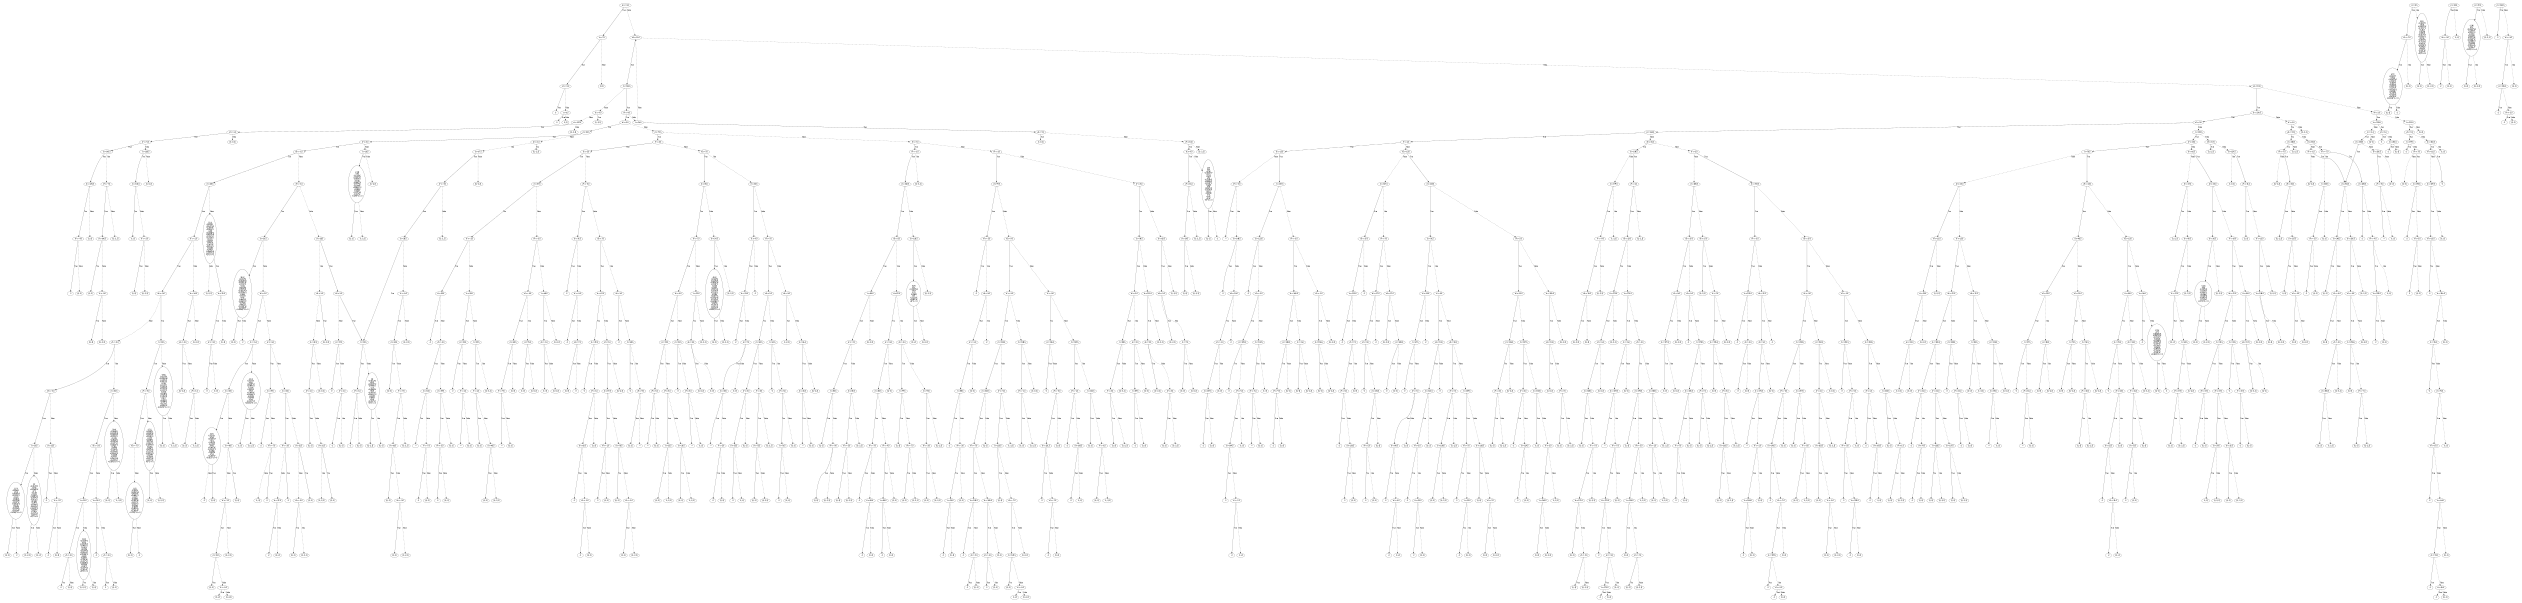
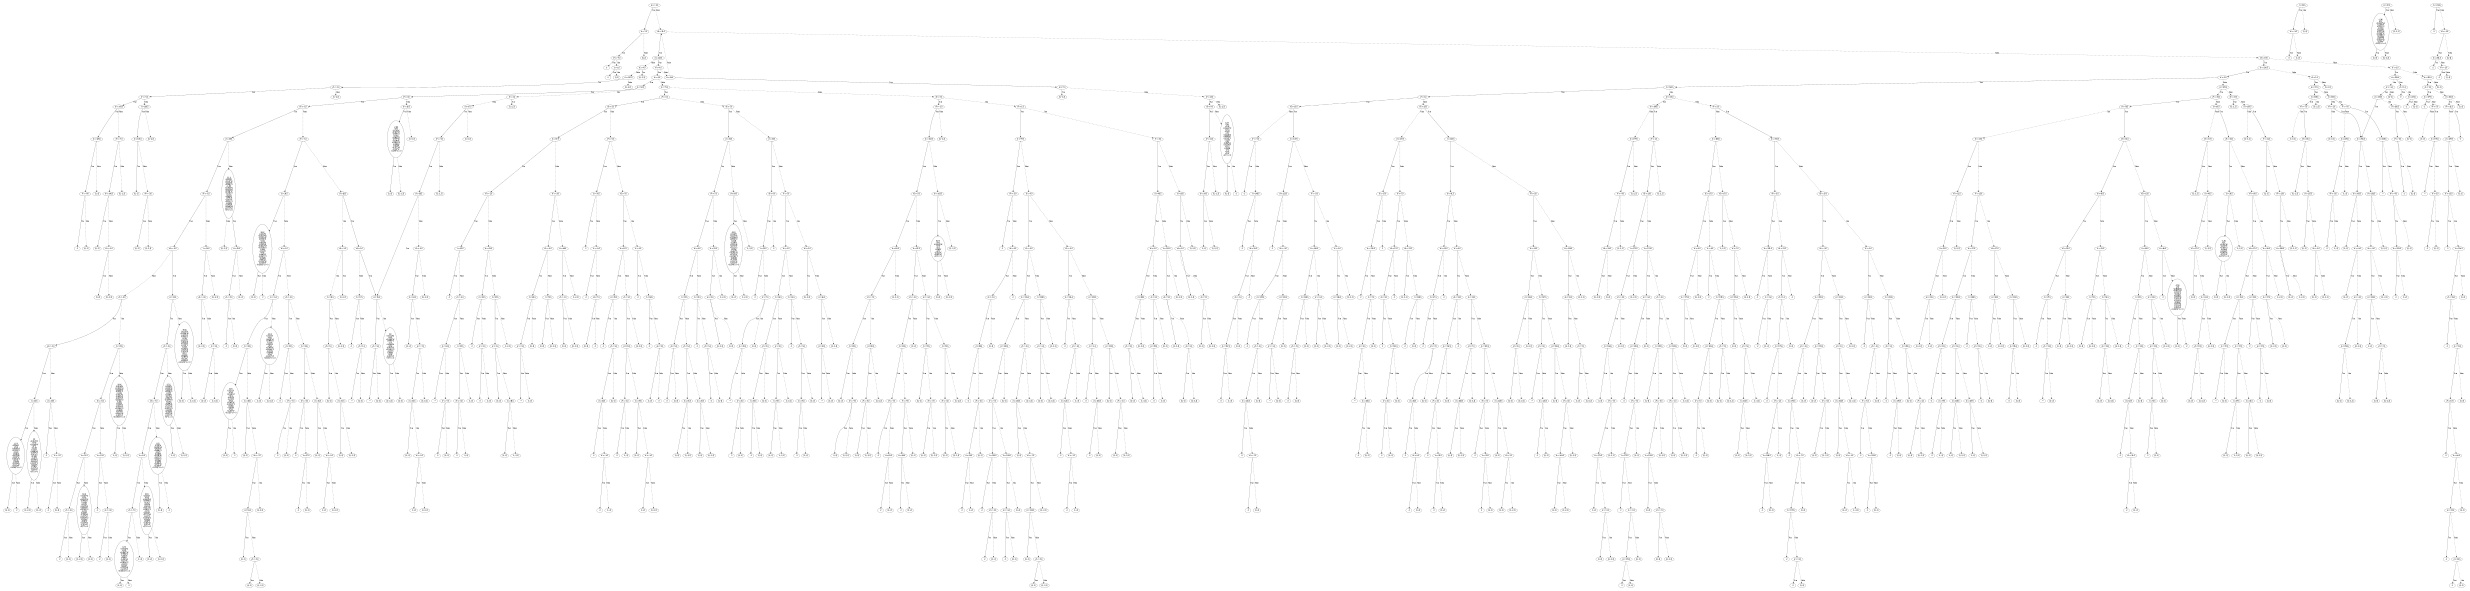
none -> (148, 428)
